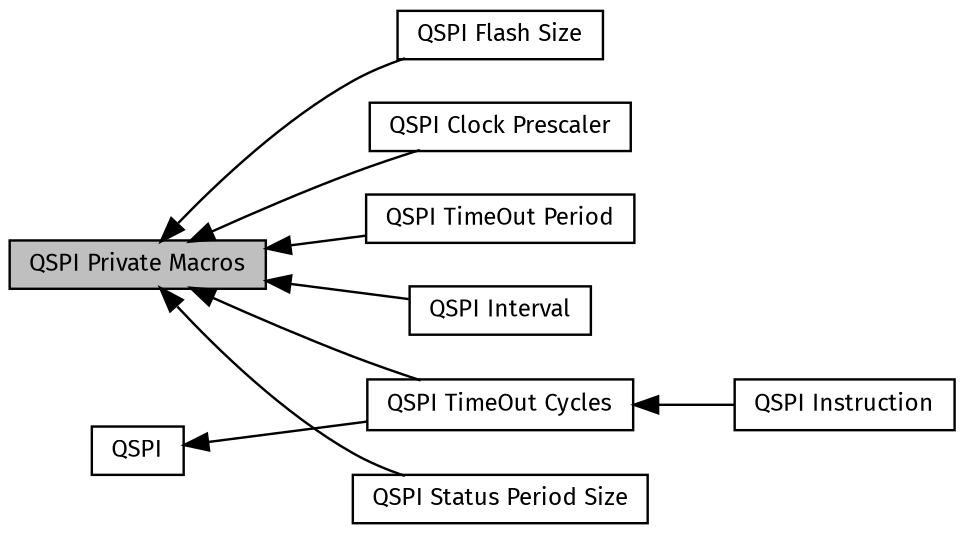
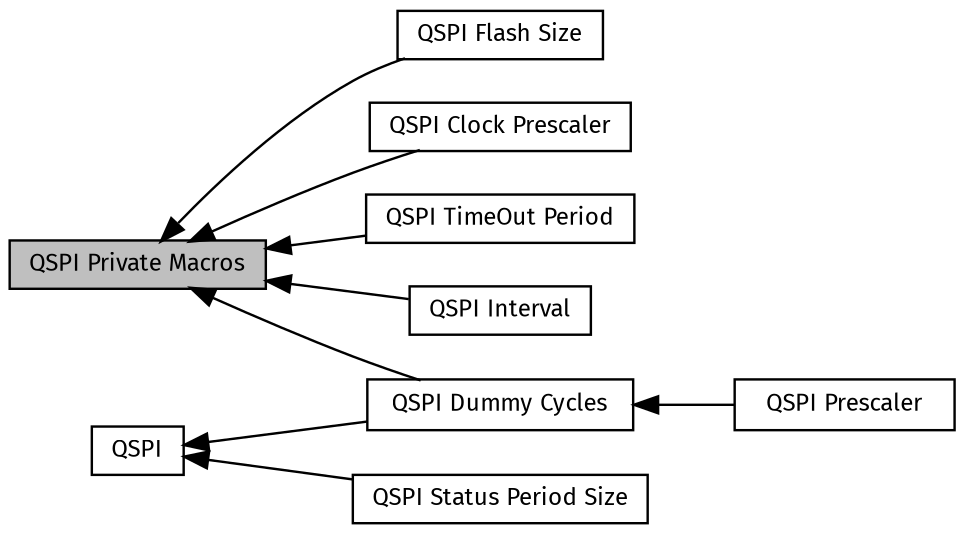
(282, 404) -> (280, 470)
(500, 405) -> (500, 405)
(845, 405) -> (845, 405)
